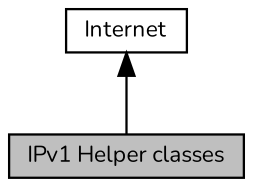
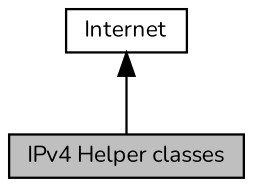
(126, 156) -> (126, 156)
